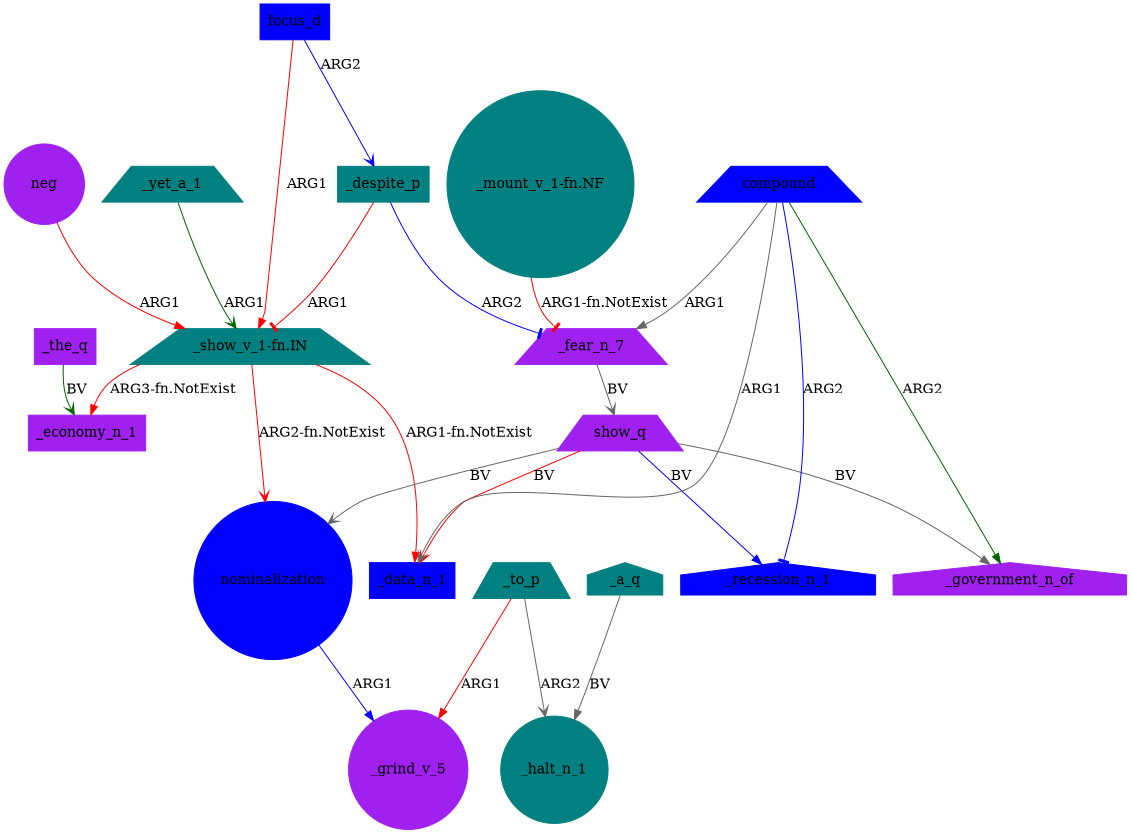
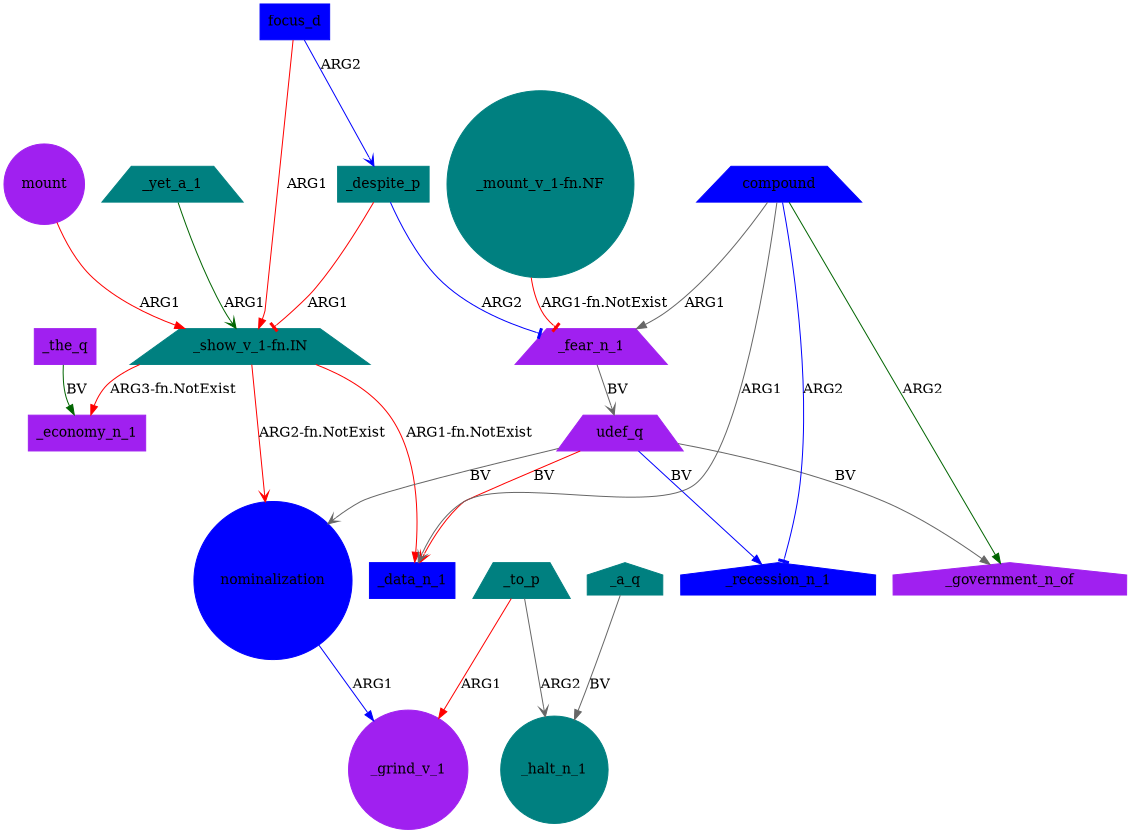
(44, 184) -> (44, 184)
(591, 347) -> (591, 347)
(64, 386) -> (64, 386)
(620, 433) -> (620, 433)
(408, 770) -> (408, 770)
